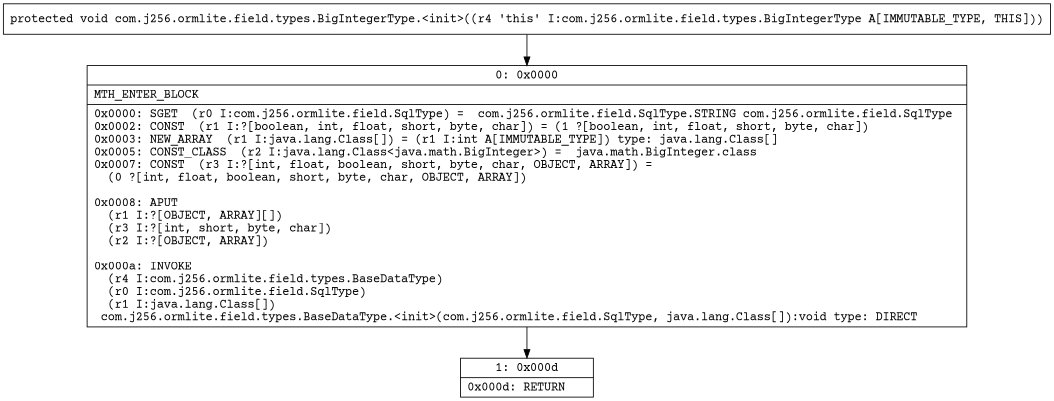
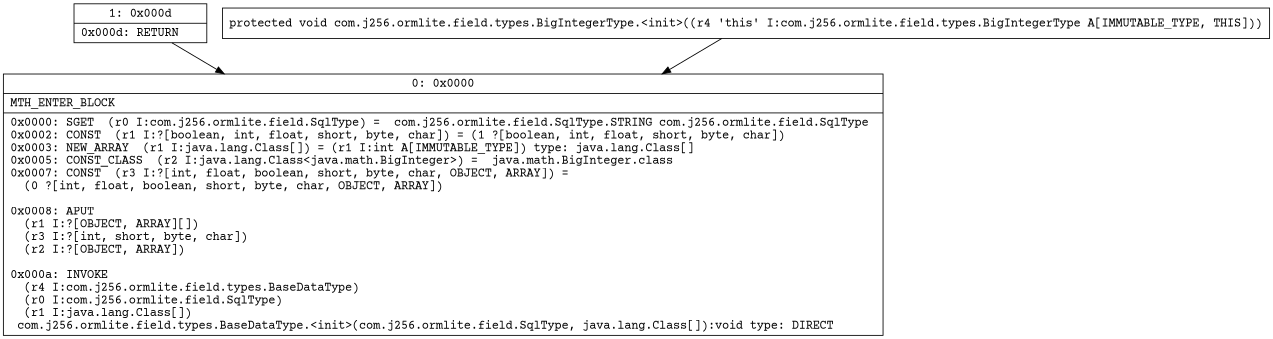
(527, 338) -> (194, 56)
